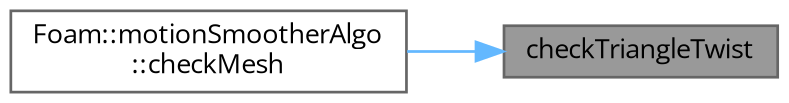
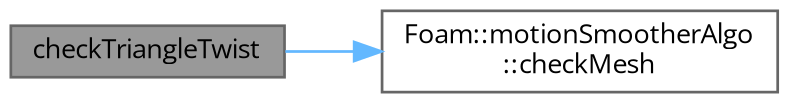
(441, 51) -> (320, 51)
